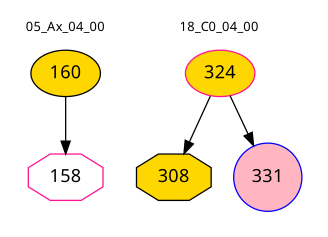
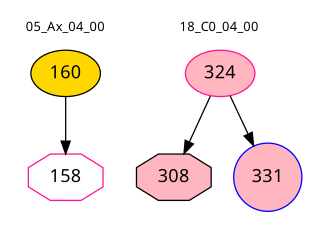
(220, 73) -> (220, 73)
(174, 177) -> (174, 177)
